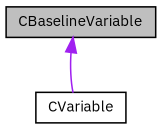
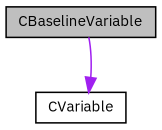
(71, 73) -> (91, 57)
